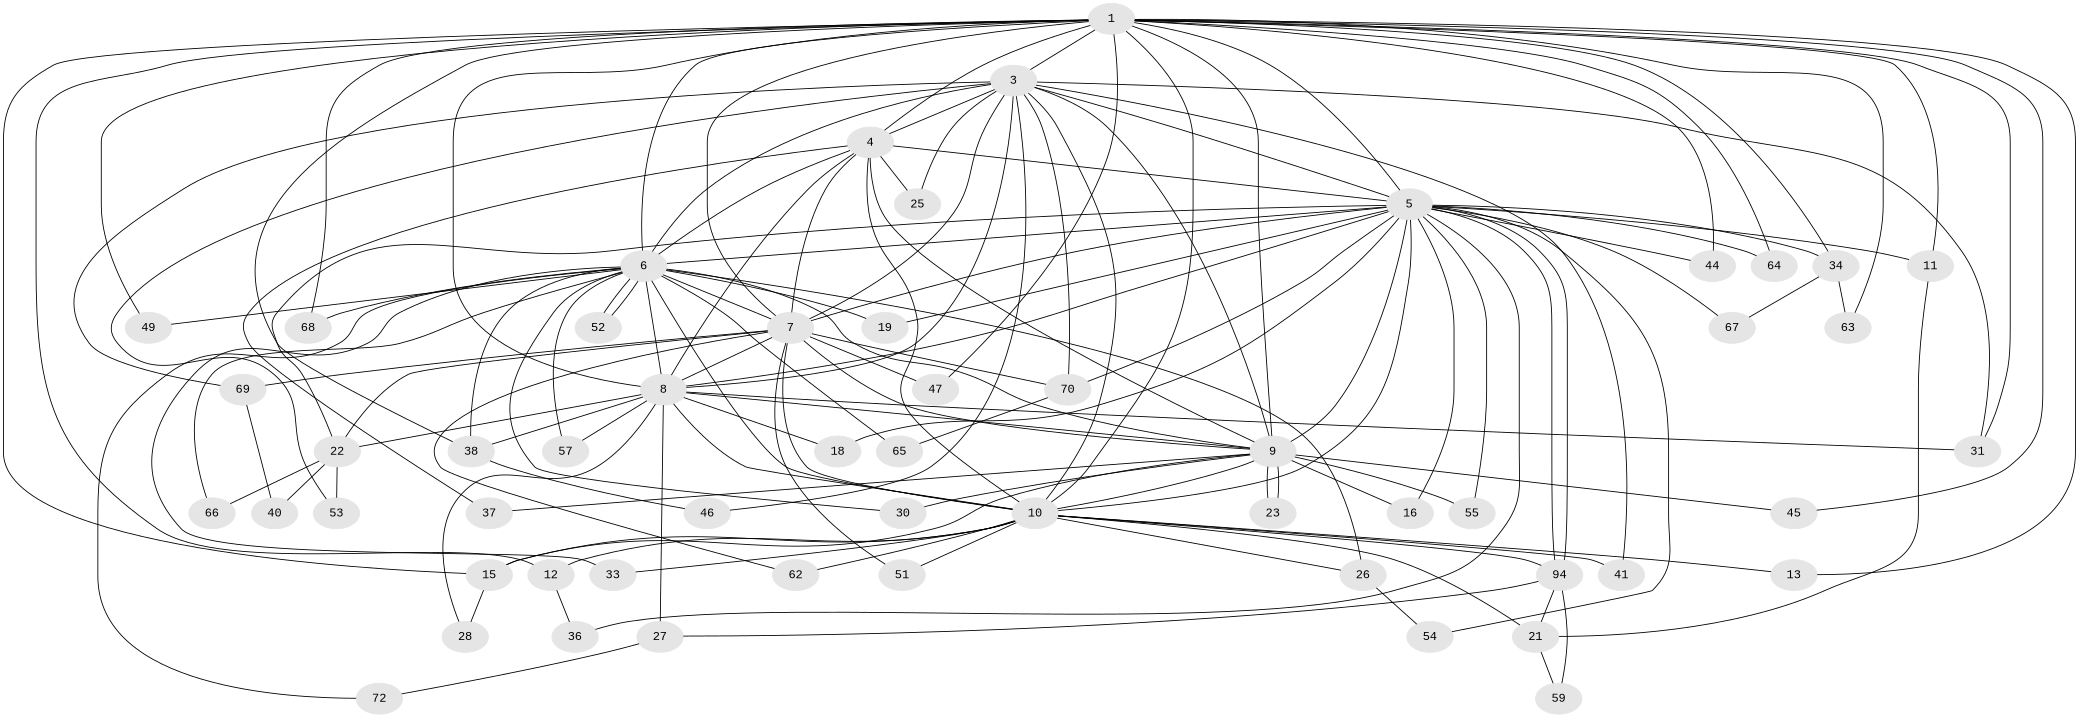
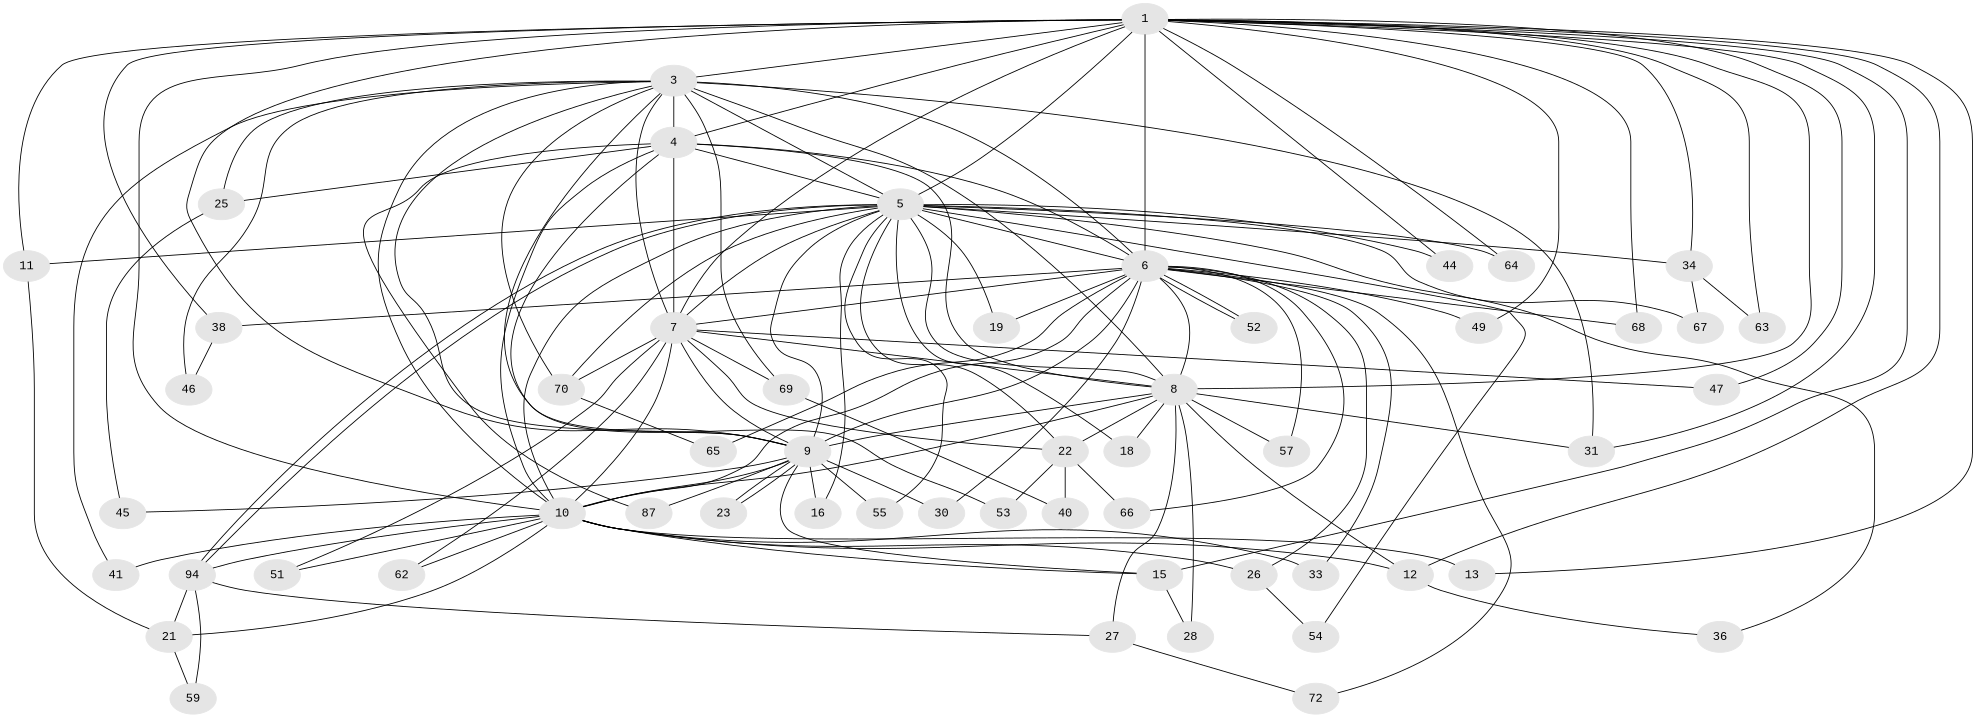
(1877, 50) -> (106, 335)
(567, 421) -> (1291, 494)
(489, 513) -> (649, 513)
